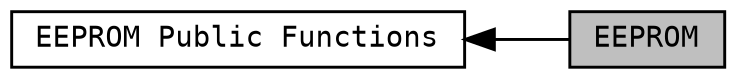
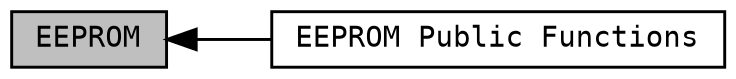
(532, 39) -> (234, 39)
